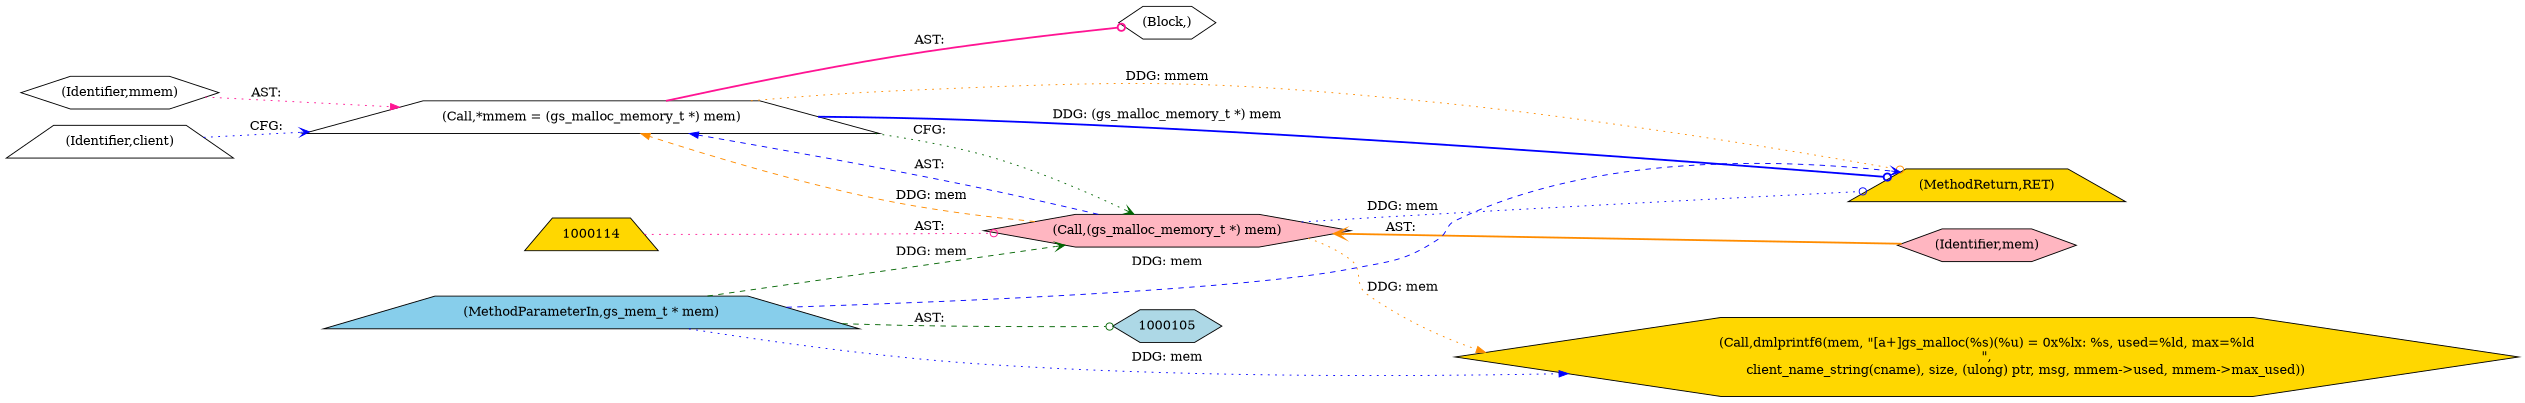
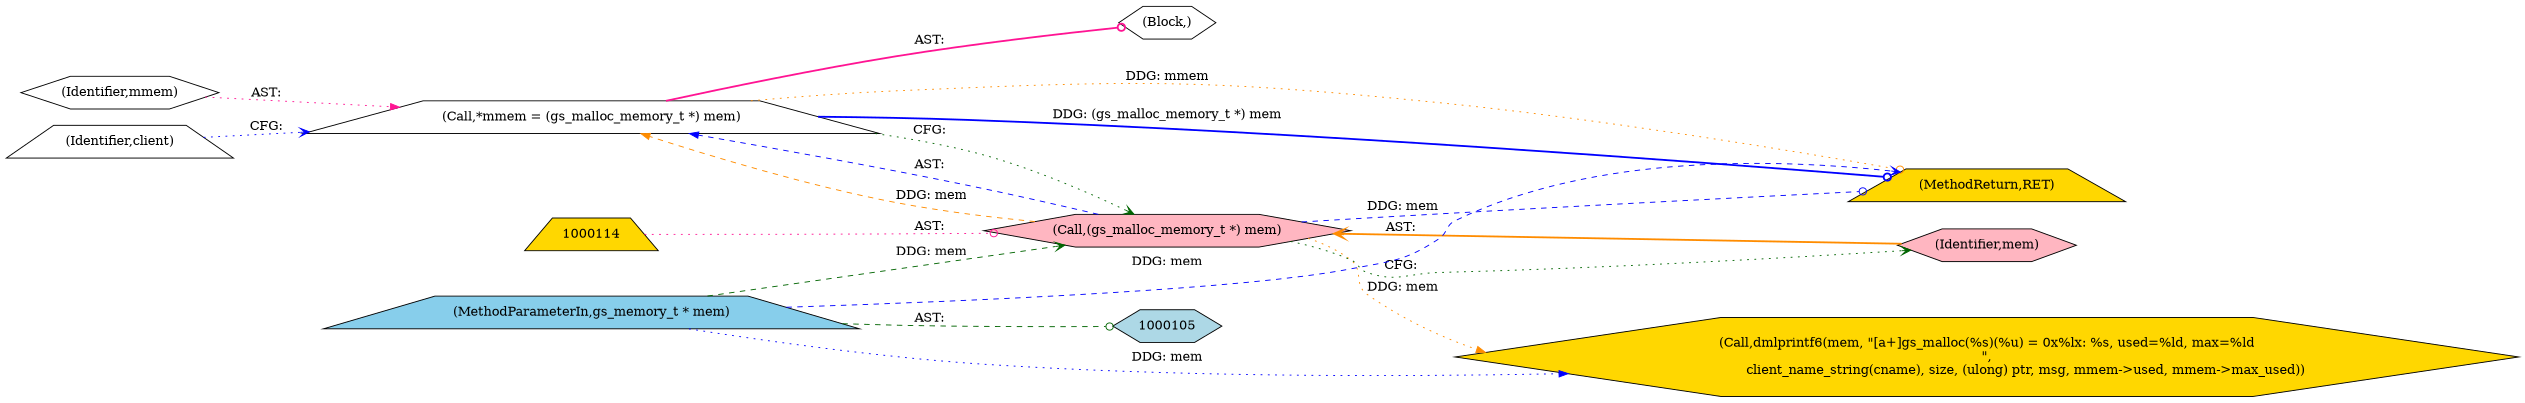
(1580, 206) -> (1580, 206)
none -> (1592, 267)
(591, 312) -> (591, 312)
